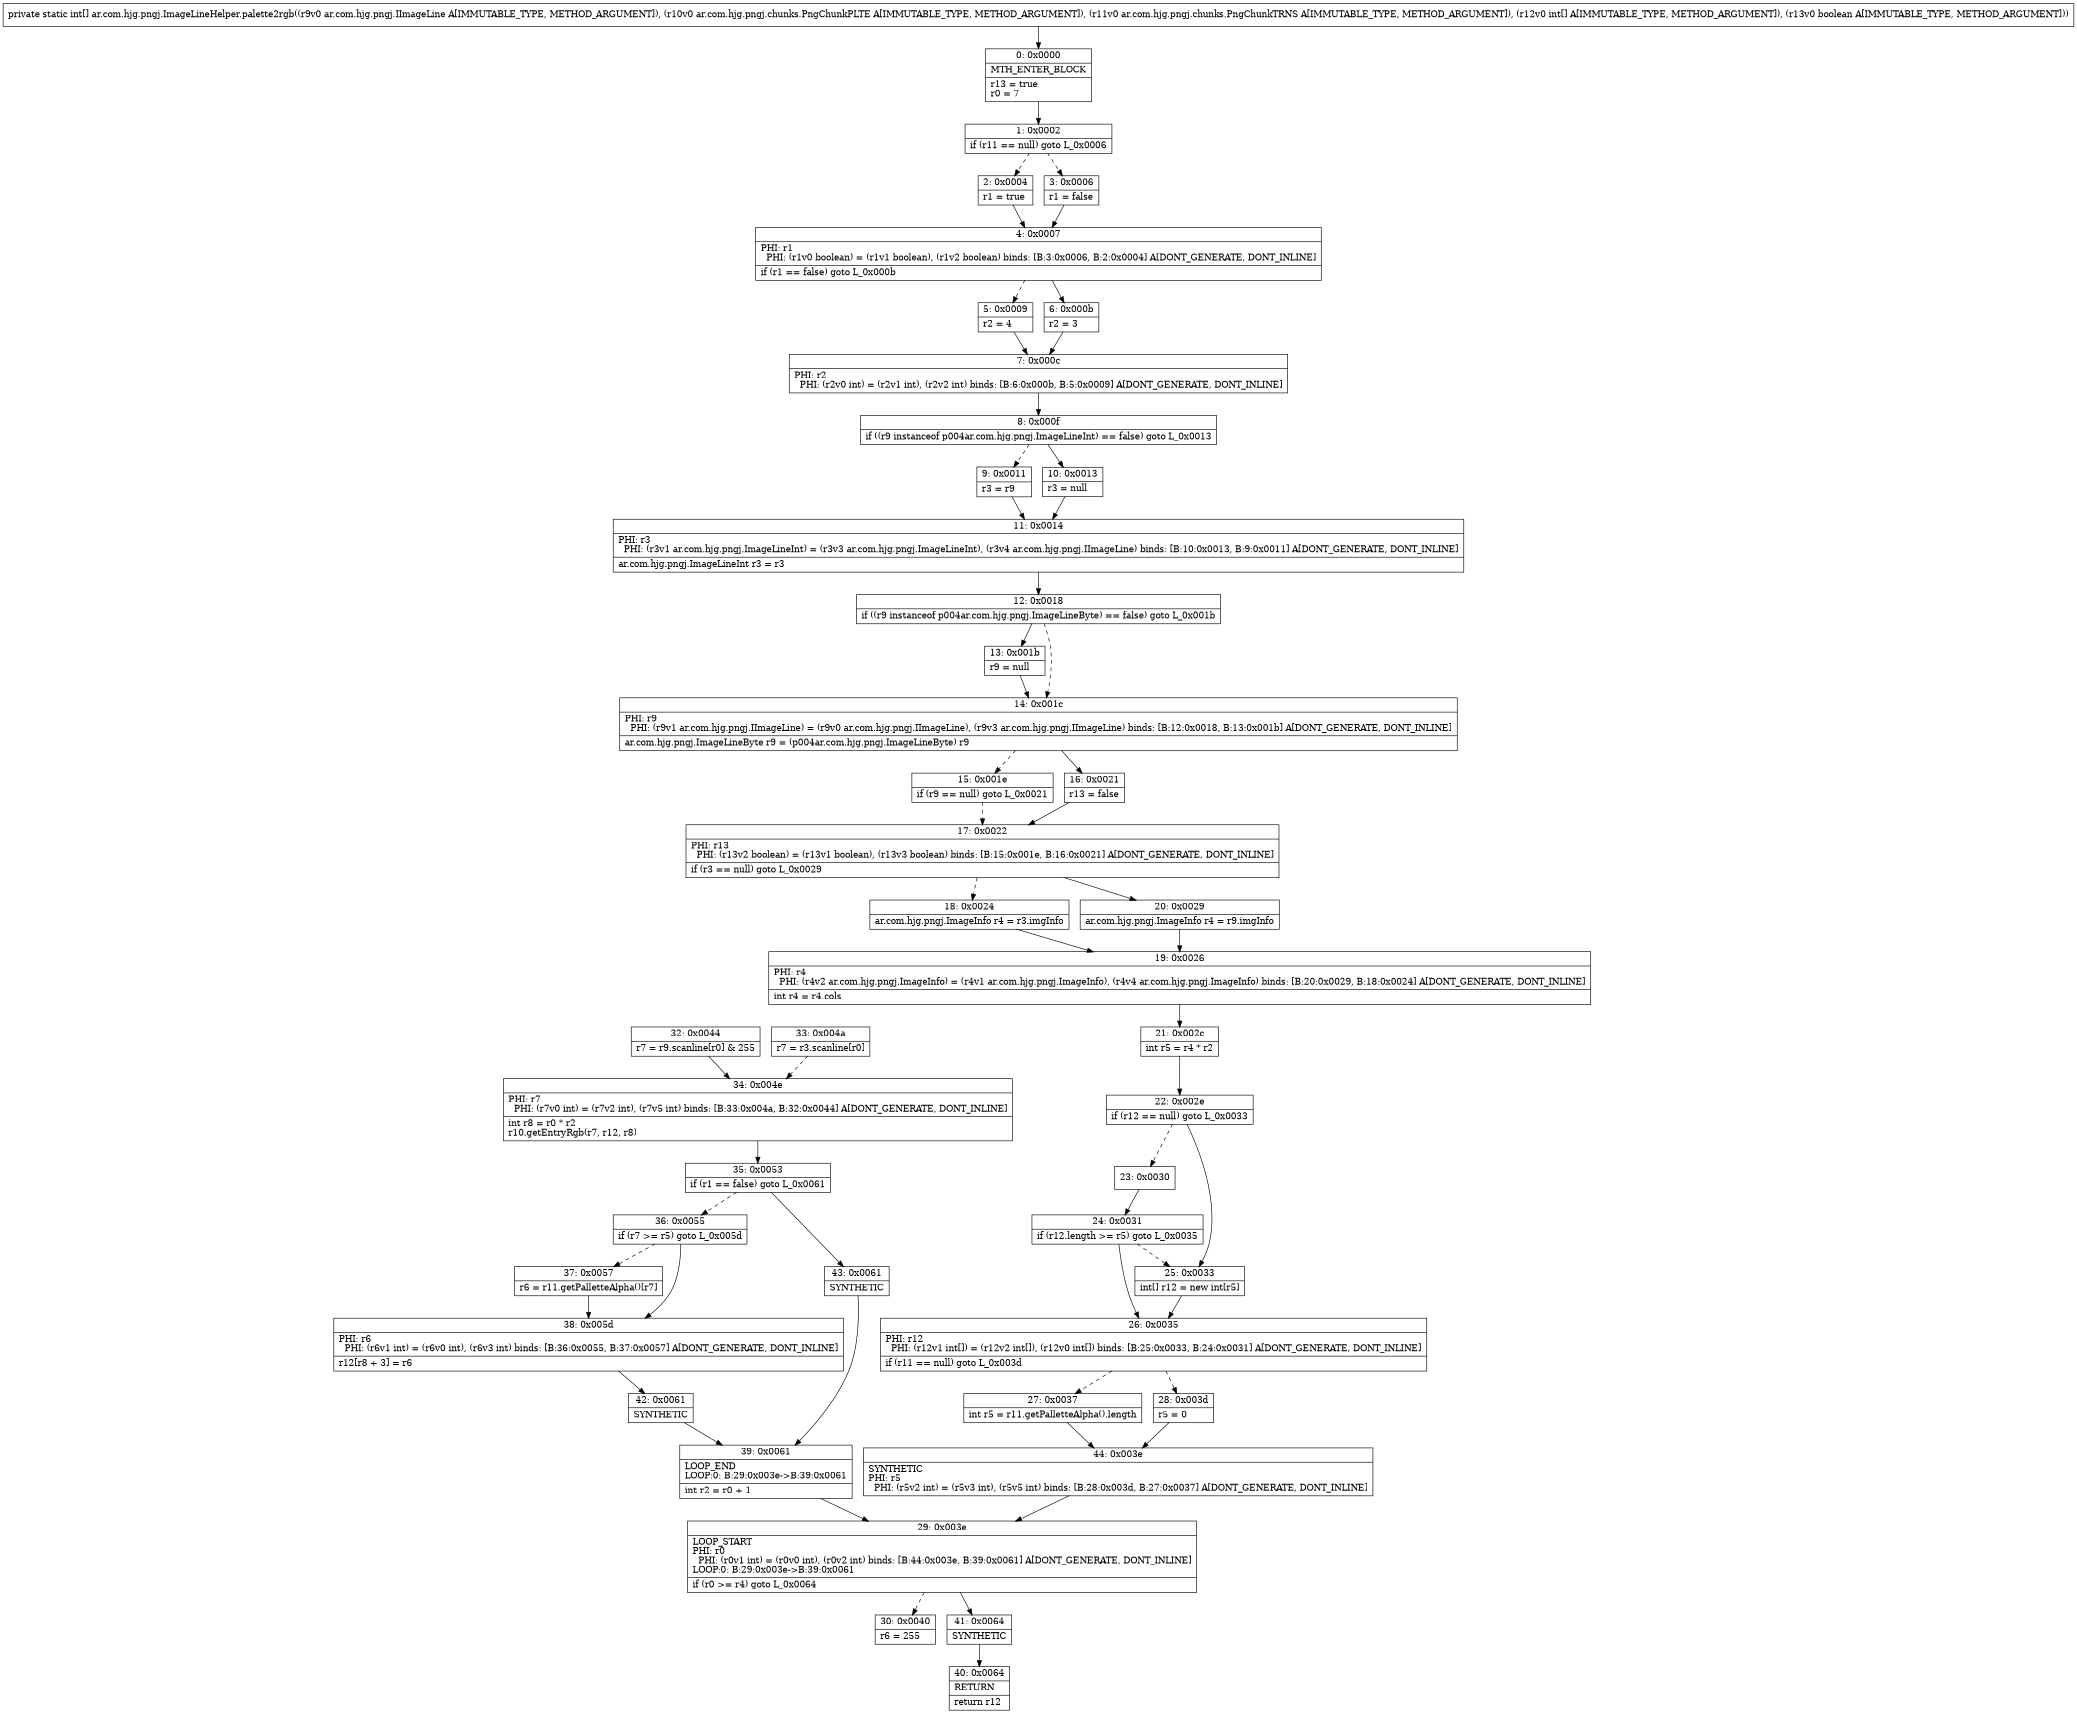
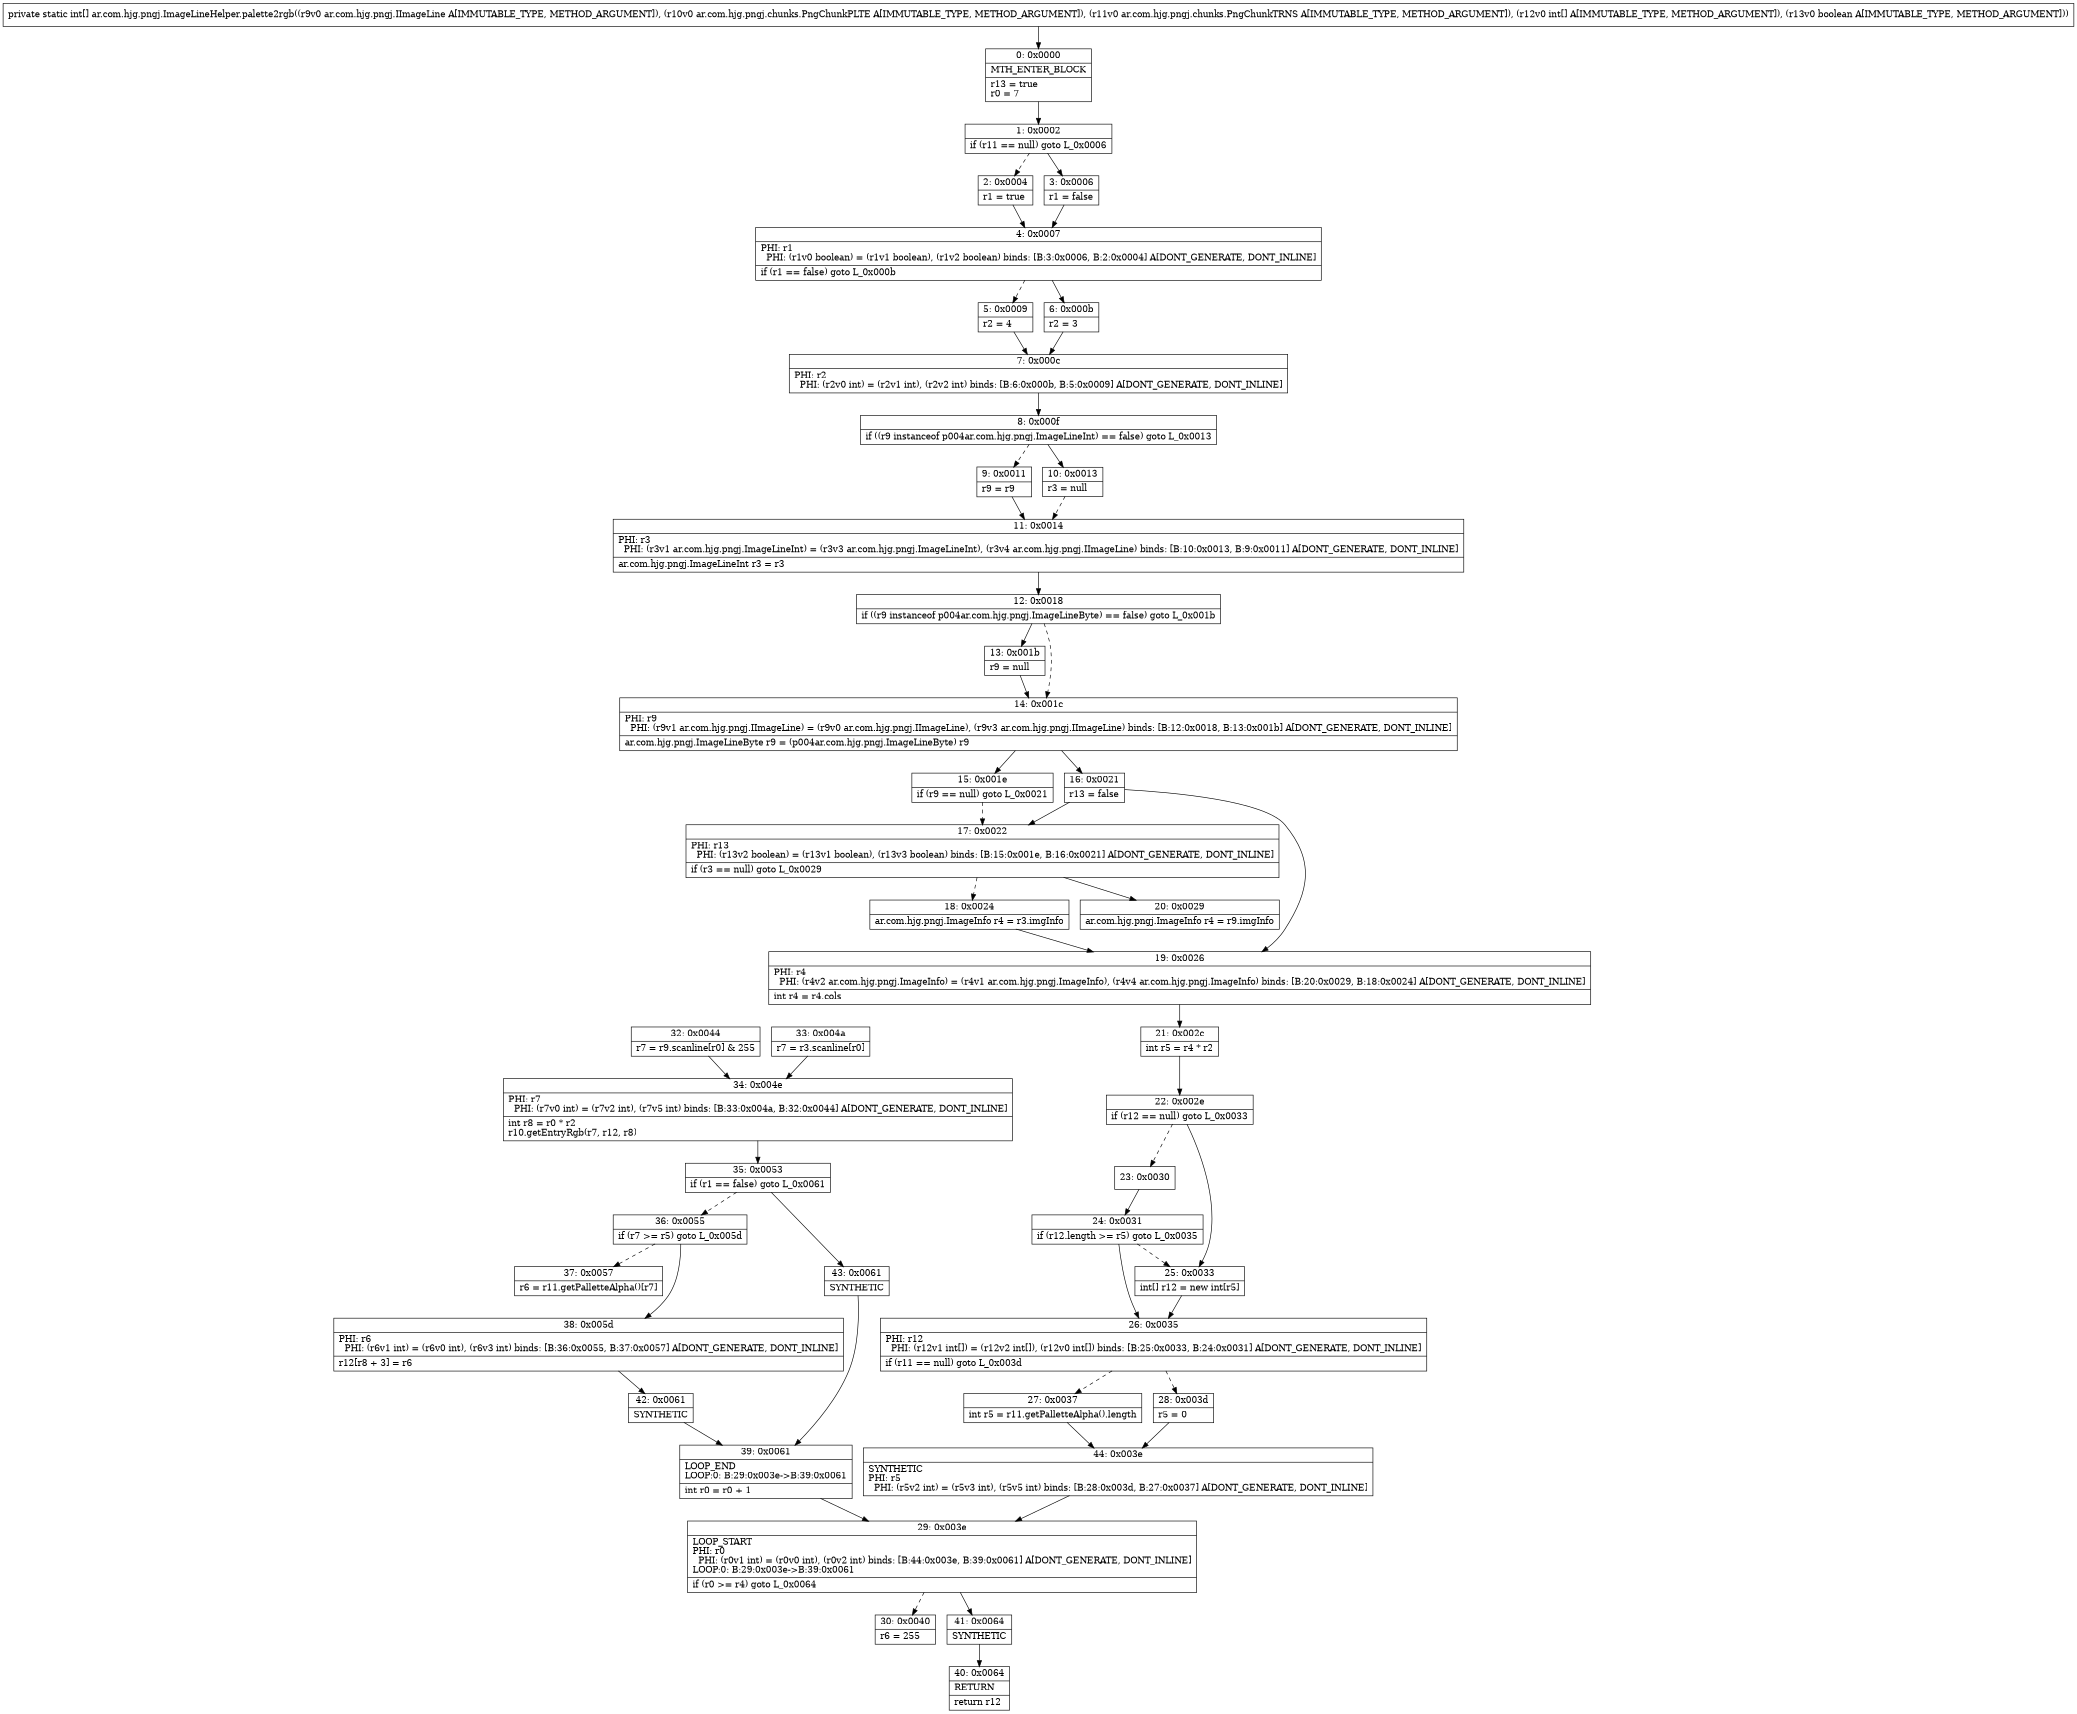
(1053, 162) -> (1053, 162)
(998, 489) -> (998, 489)
(1060, 505) -> (1060, 505)
(1007, 760) -> (1007, 760)
(1180, 937) -> (1275, 817)
(799, 1065) -> (799, 1065)
(589, 1304) -> none
(718, 1491) -> (718, 1491)
